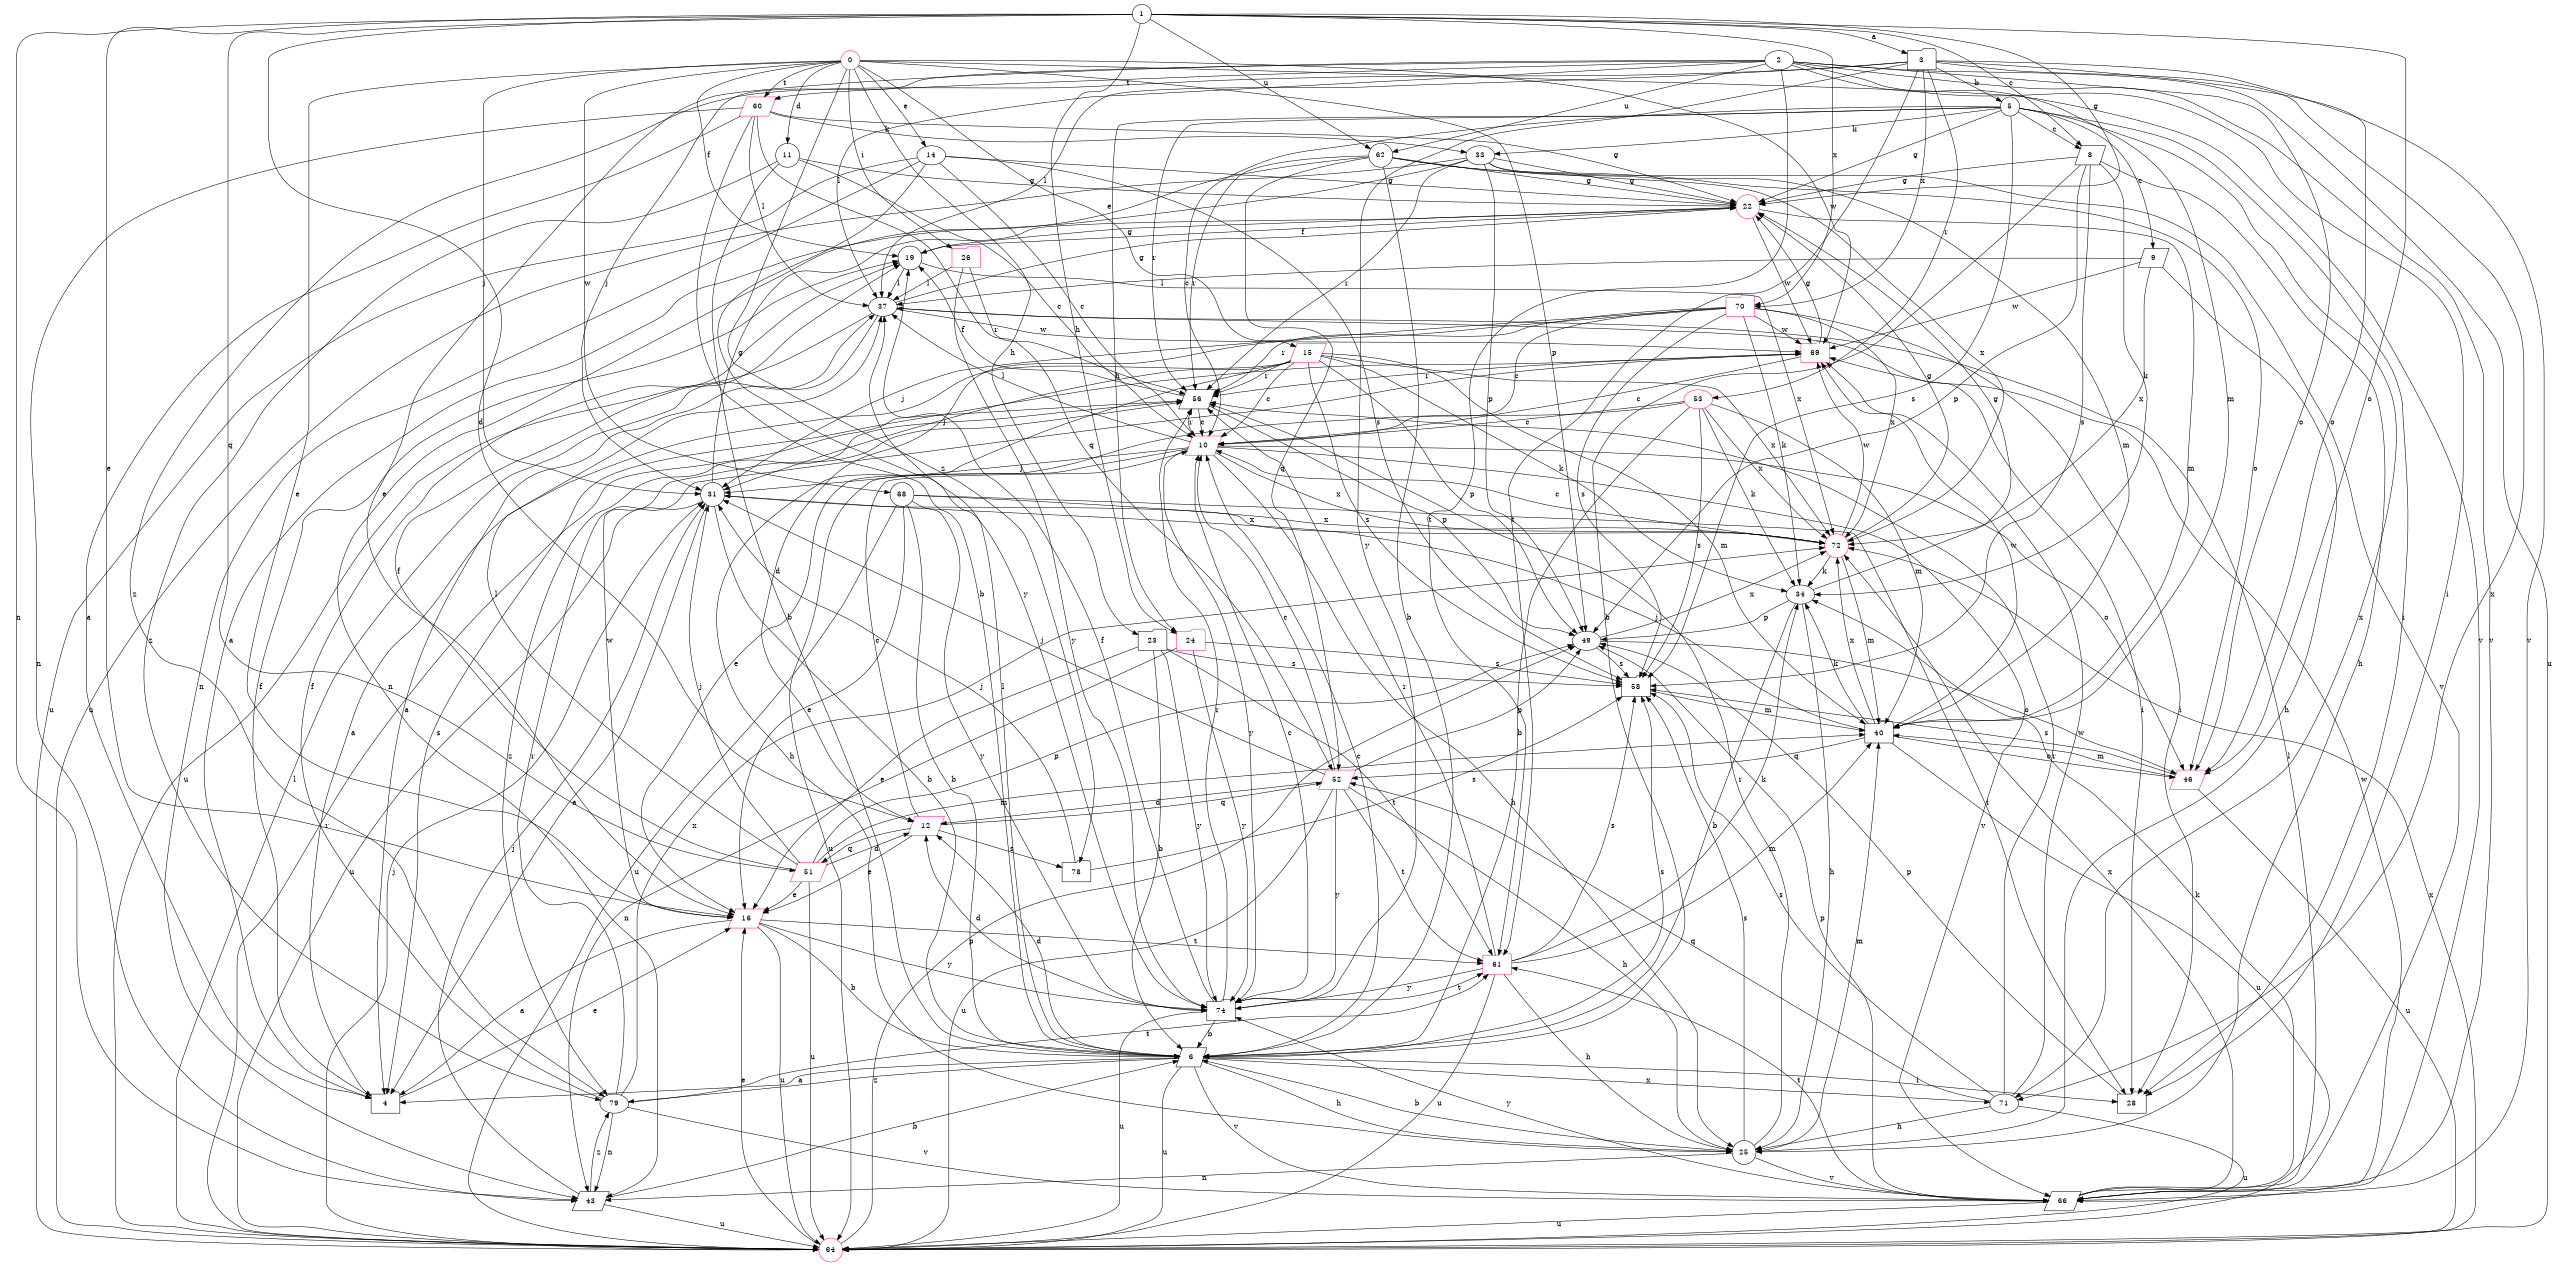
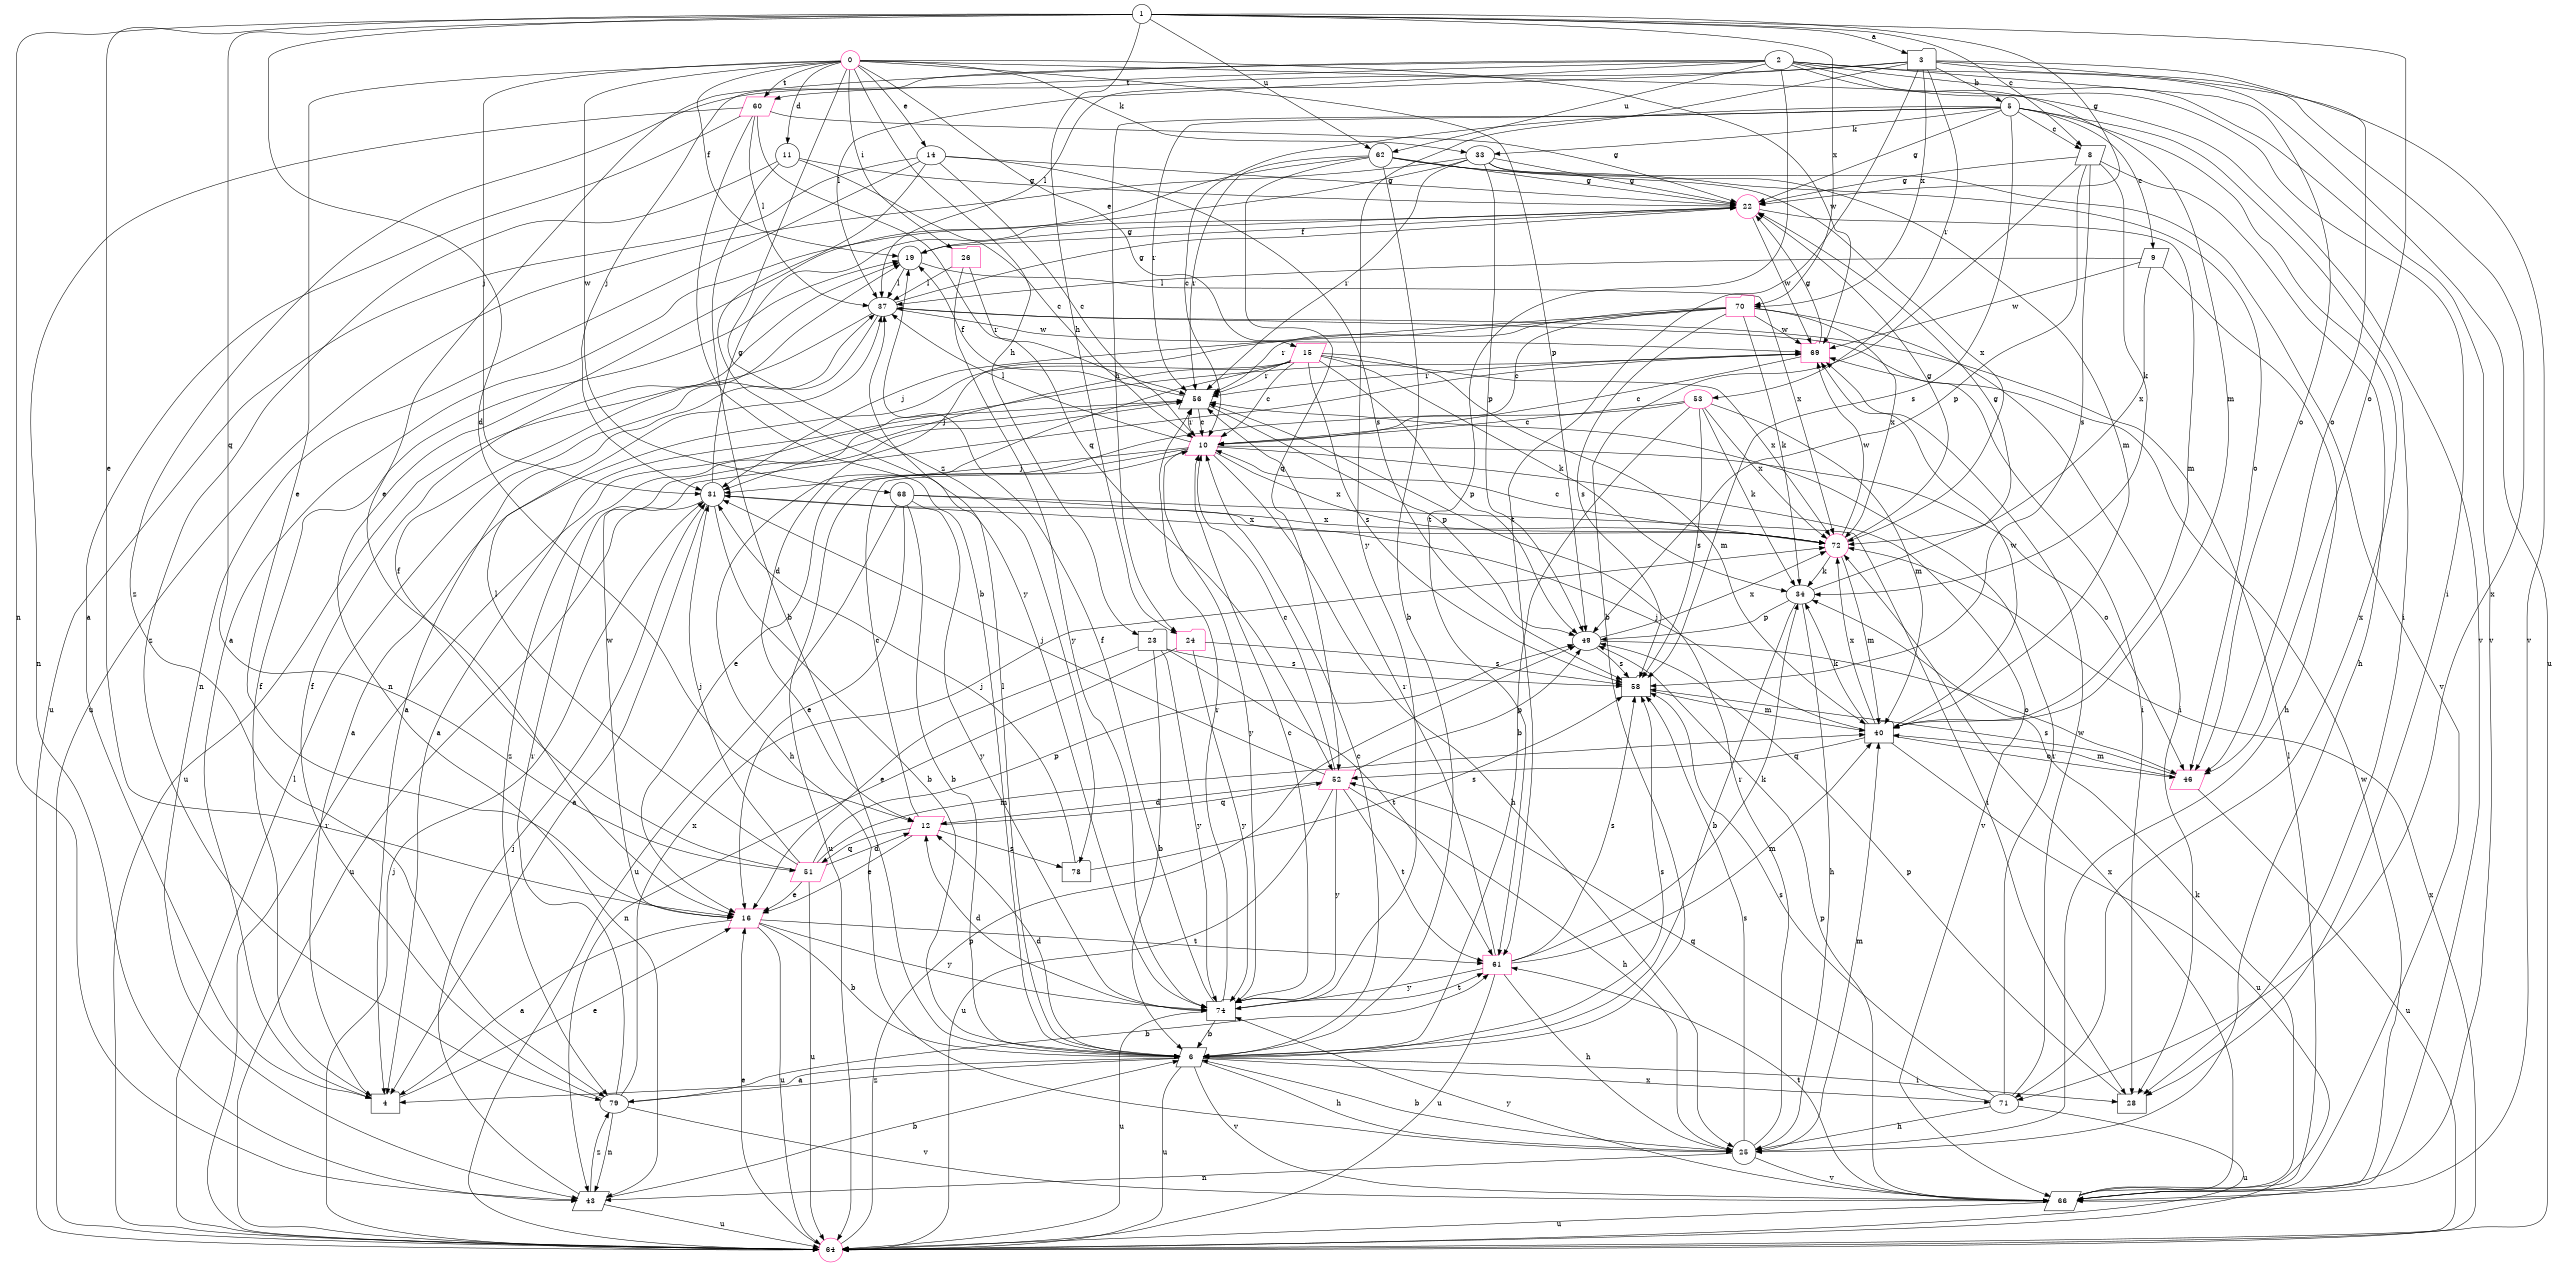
(1097, 140) -> (1170, 135)
(439, 733) -> (439, 733)
(1148, 1034) -> (1148, 1034)
